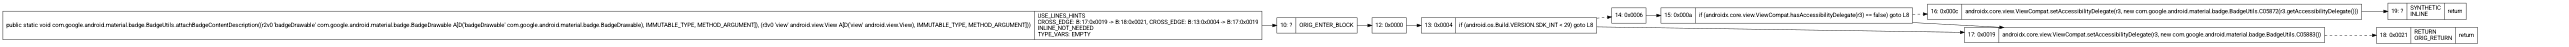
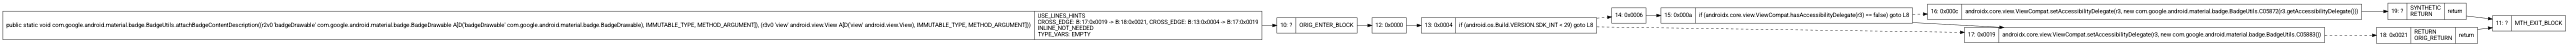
(2419, 14) -> (2421, 14)
none -> (2529, 23)
(1779, 30) -> (1779, 30)
